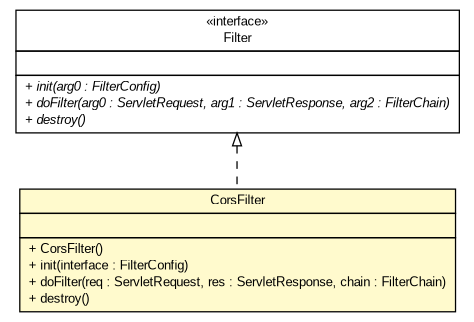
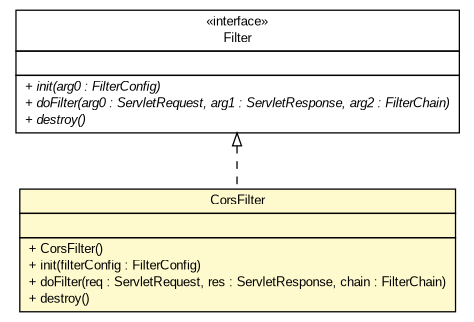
(109, 266) -> (115, 266)
